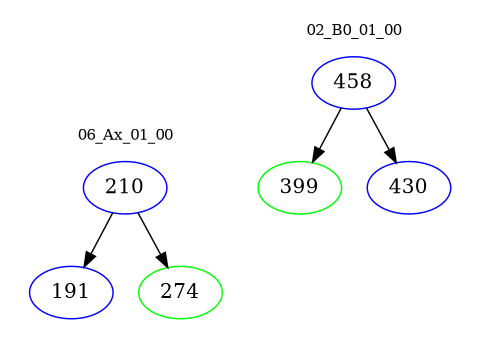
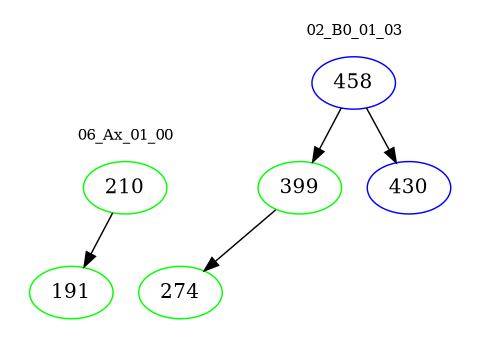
(354, 31) -> (354, 31)
(125, 188) -> (125, 188)
(149, 234) -> (246, 235)
(71, 293) -> (71, 293)
